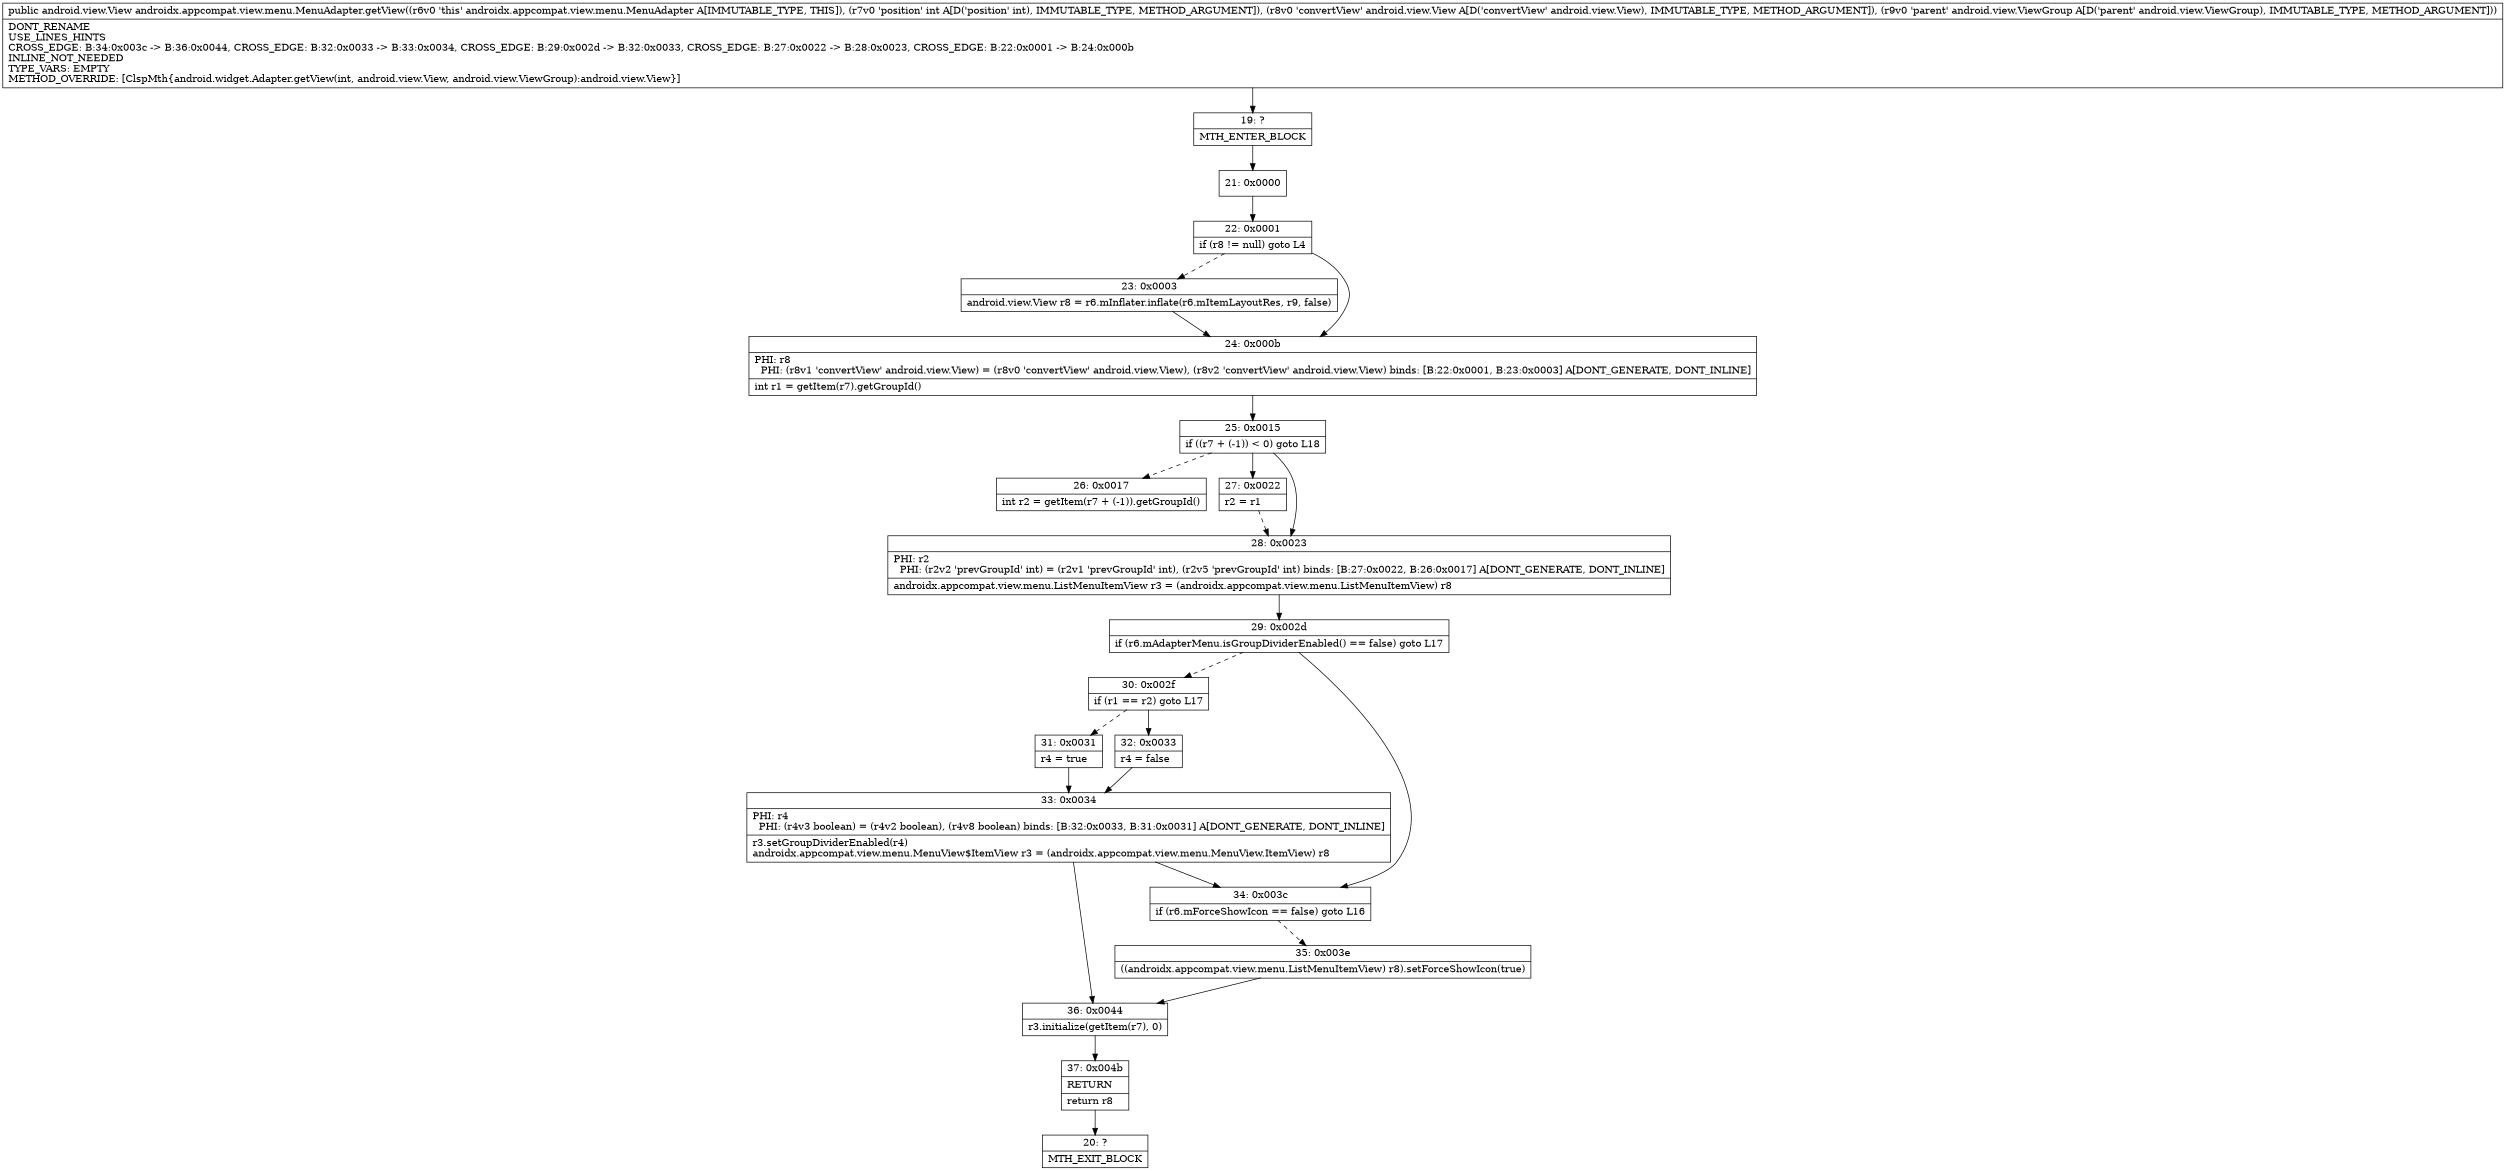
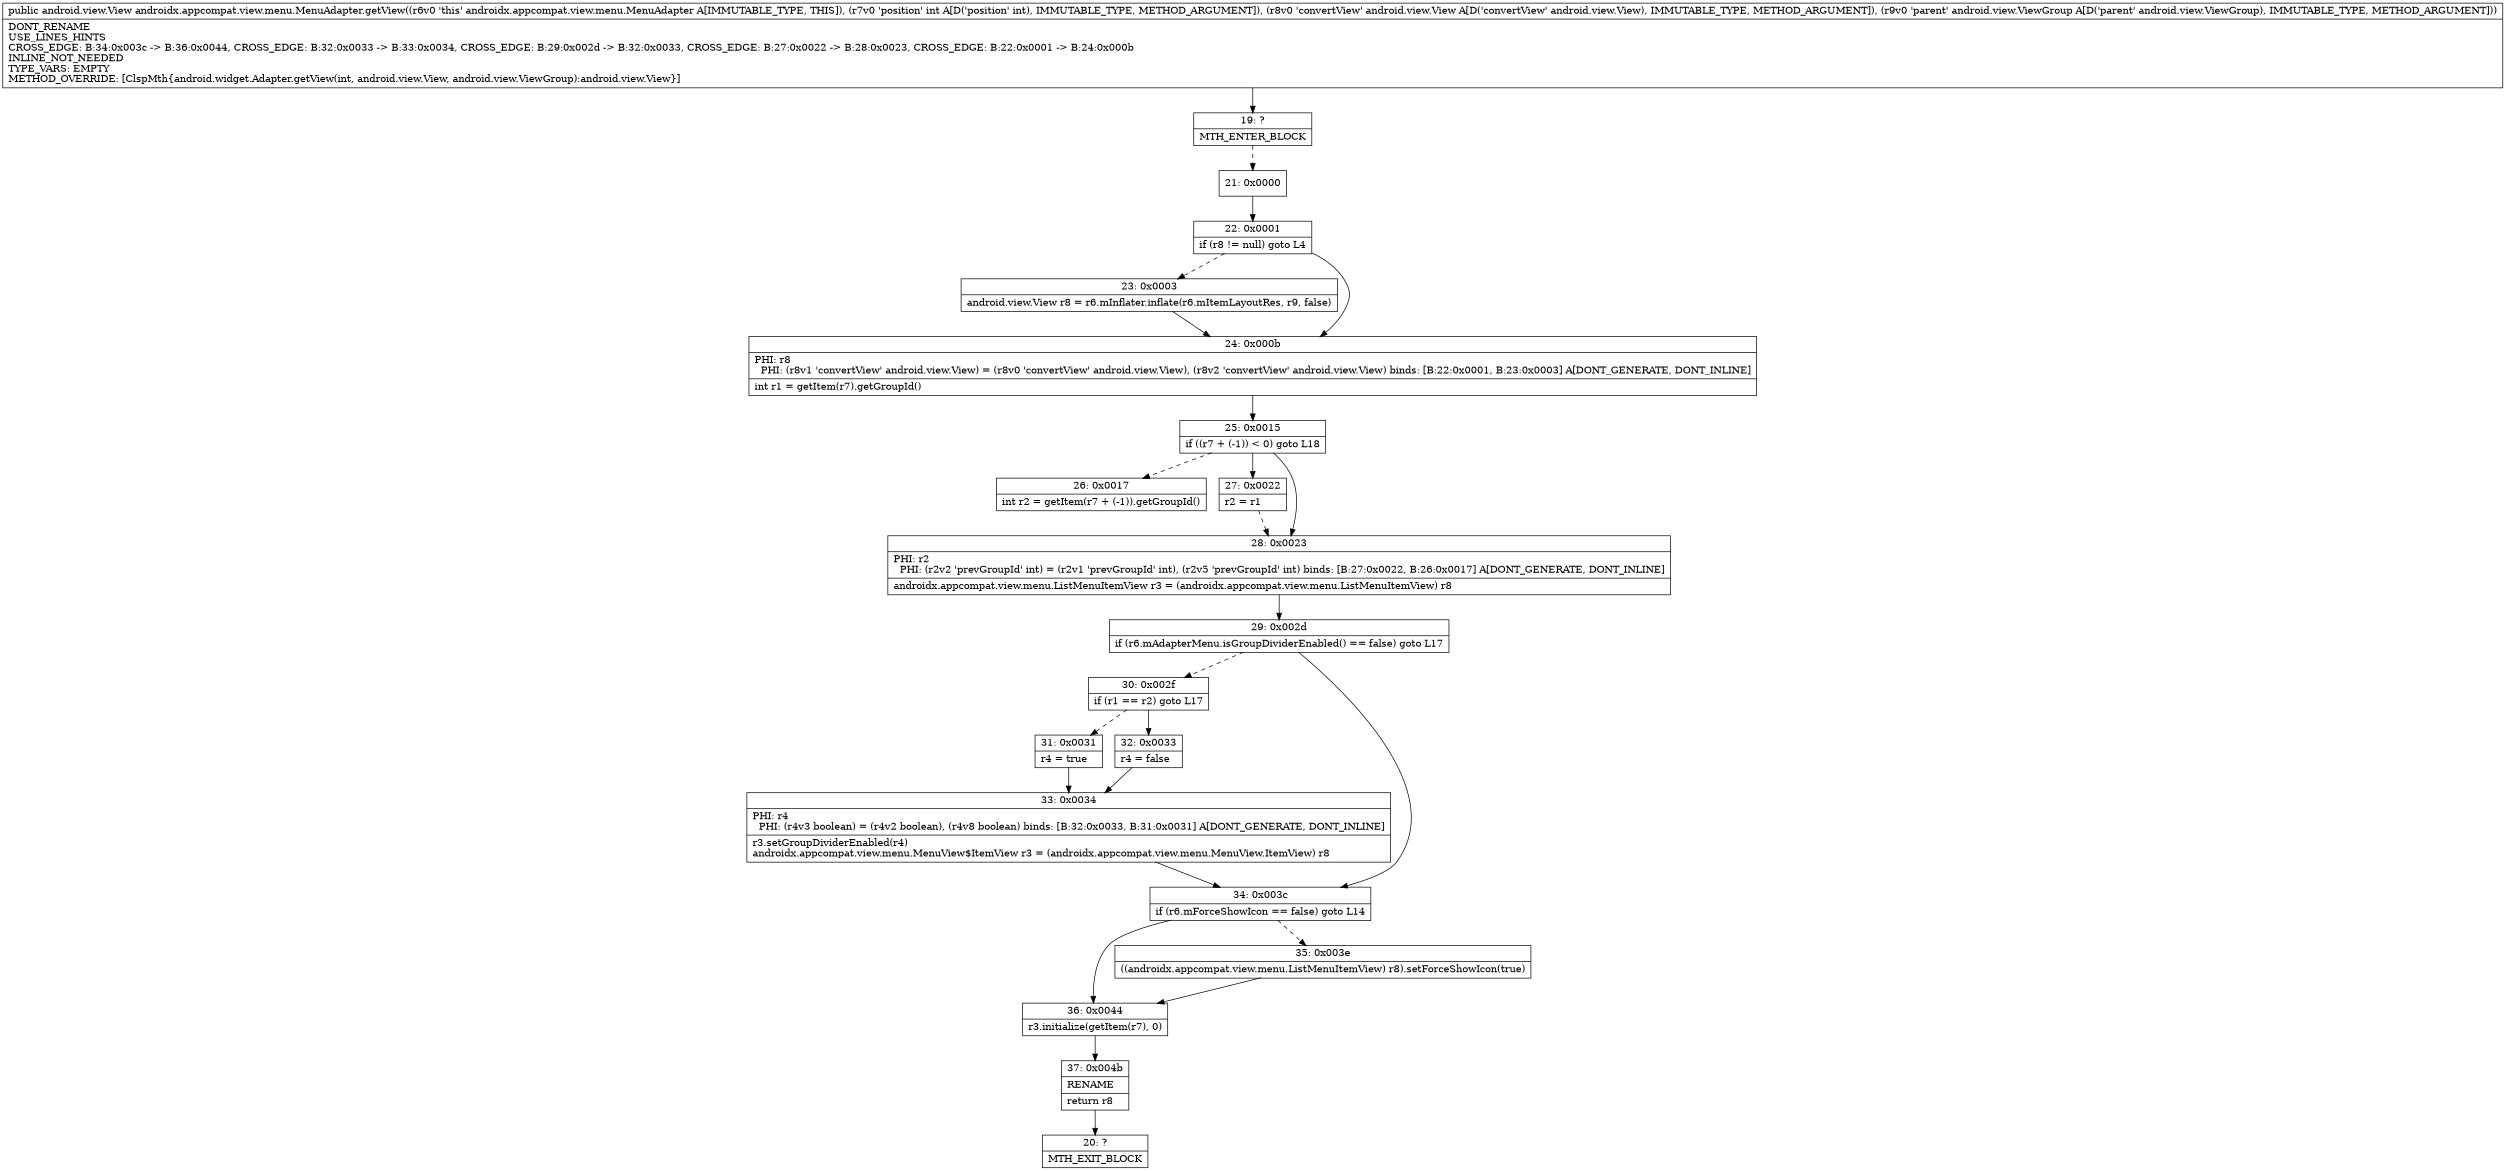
(1253, 154) -> (1253, 154)
(1260, 912) -> (1260, 912)
(1083, 929) -> (1114, 941)
(1090, 1085) -> (1091, 1085)
